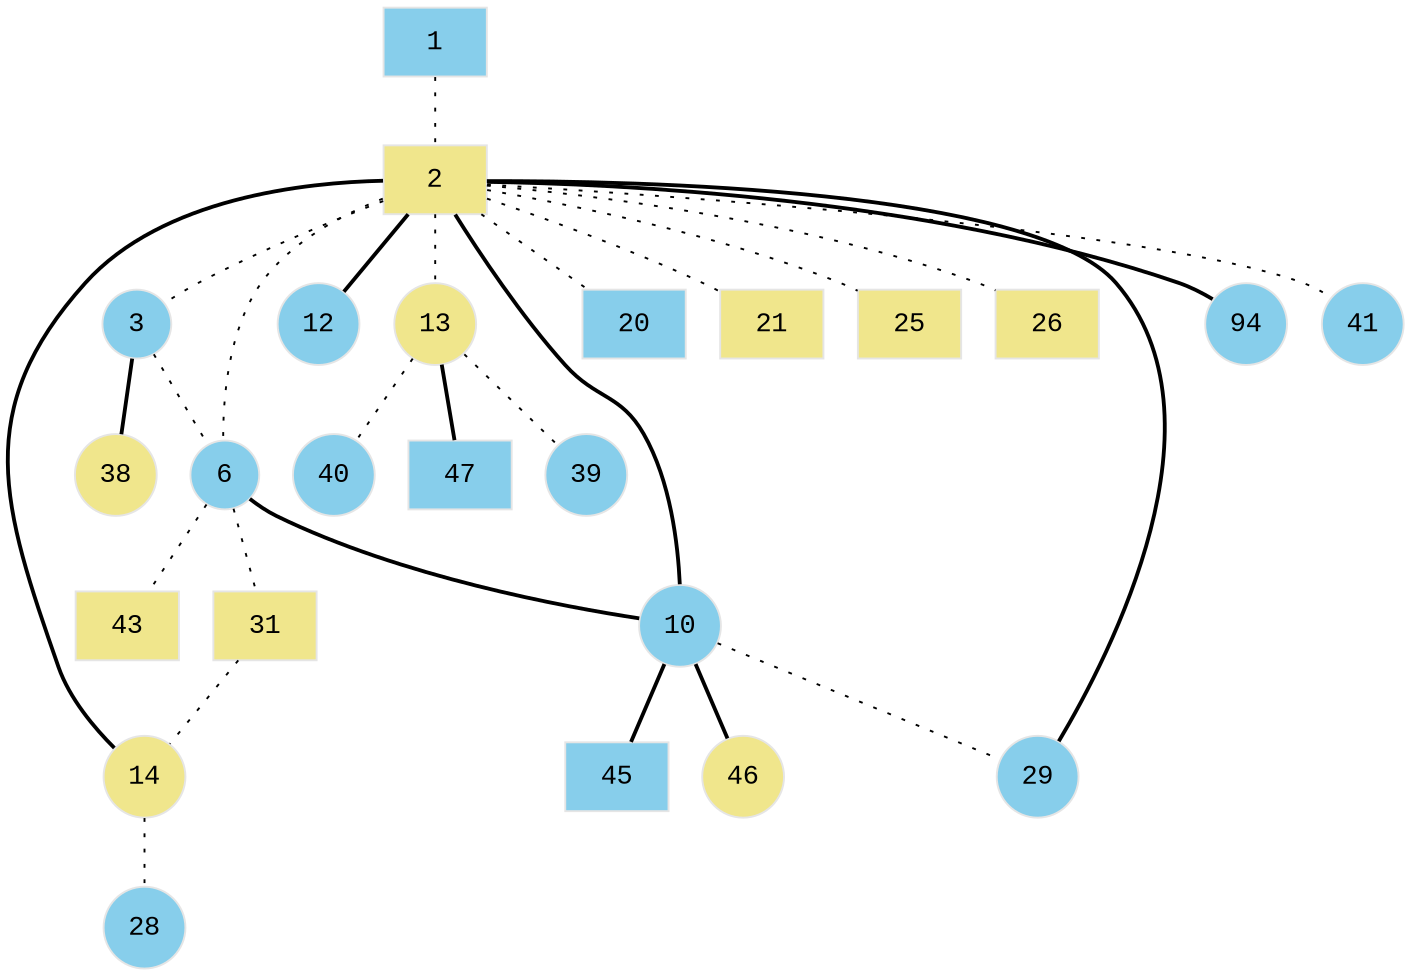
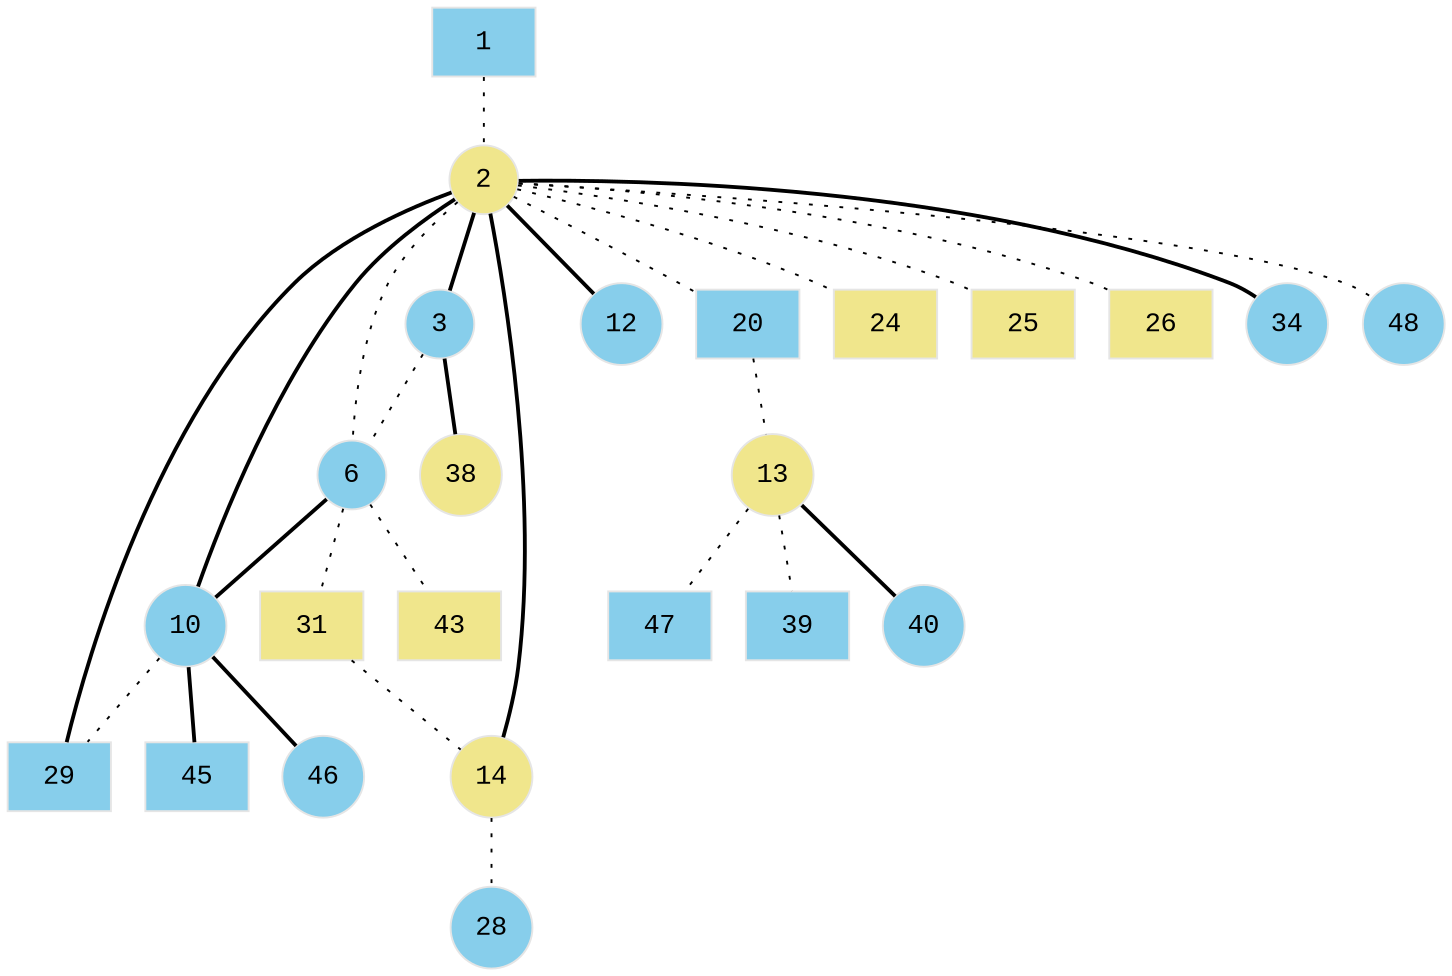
(435, 180) -> (484, 180)
(271, 247) -> (462, 252)
(435, 249) -> (760, 396)
(772, 324) -> (885, 324)
(1246, 324) -> (1287, 324)
(1363, 324) -> (1404, 324)
(384, 400) -> (848, 551)
(448, 402) -> (717, 550)
(586, 475) -> (798, 626)
(743, 777) -> (323, 777)
(1038, 777) -> (59, 777)
